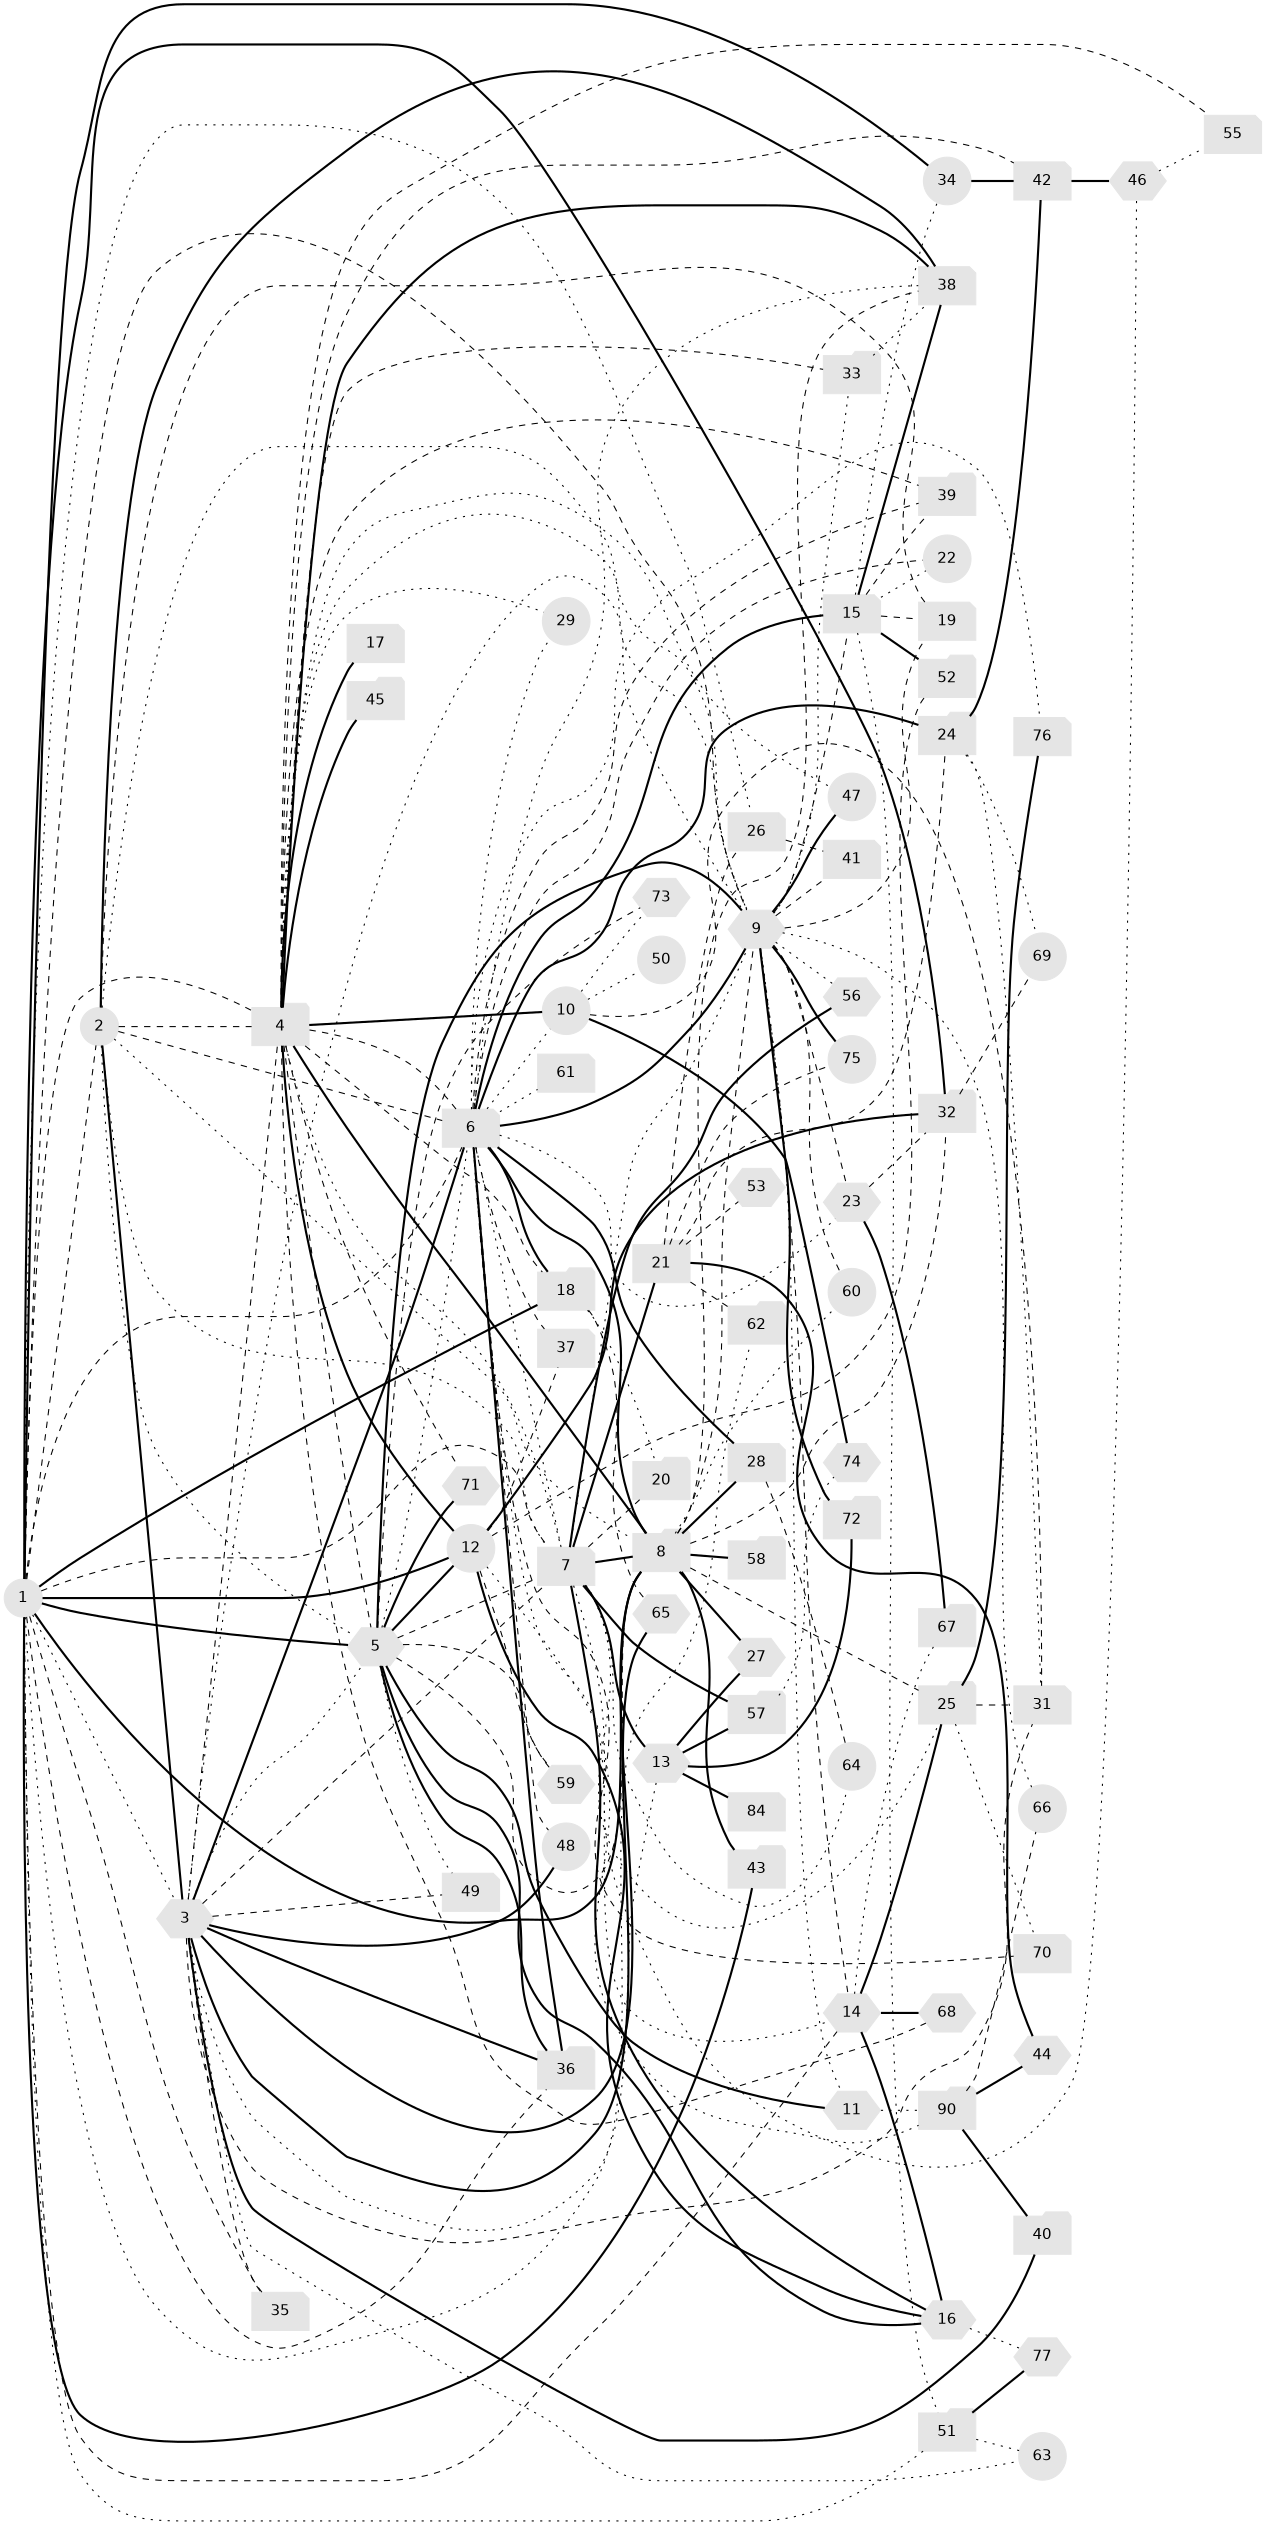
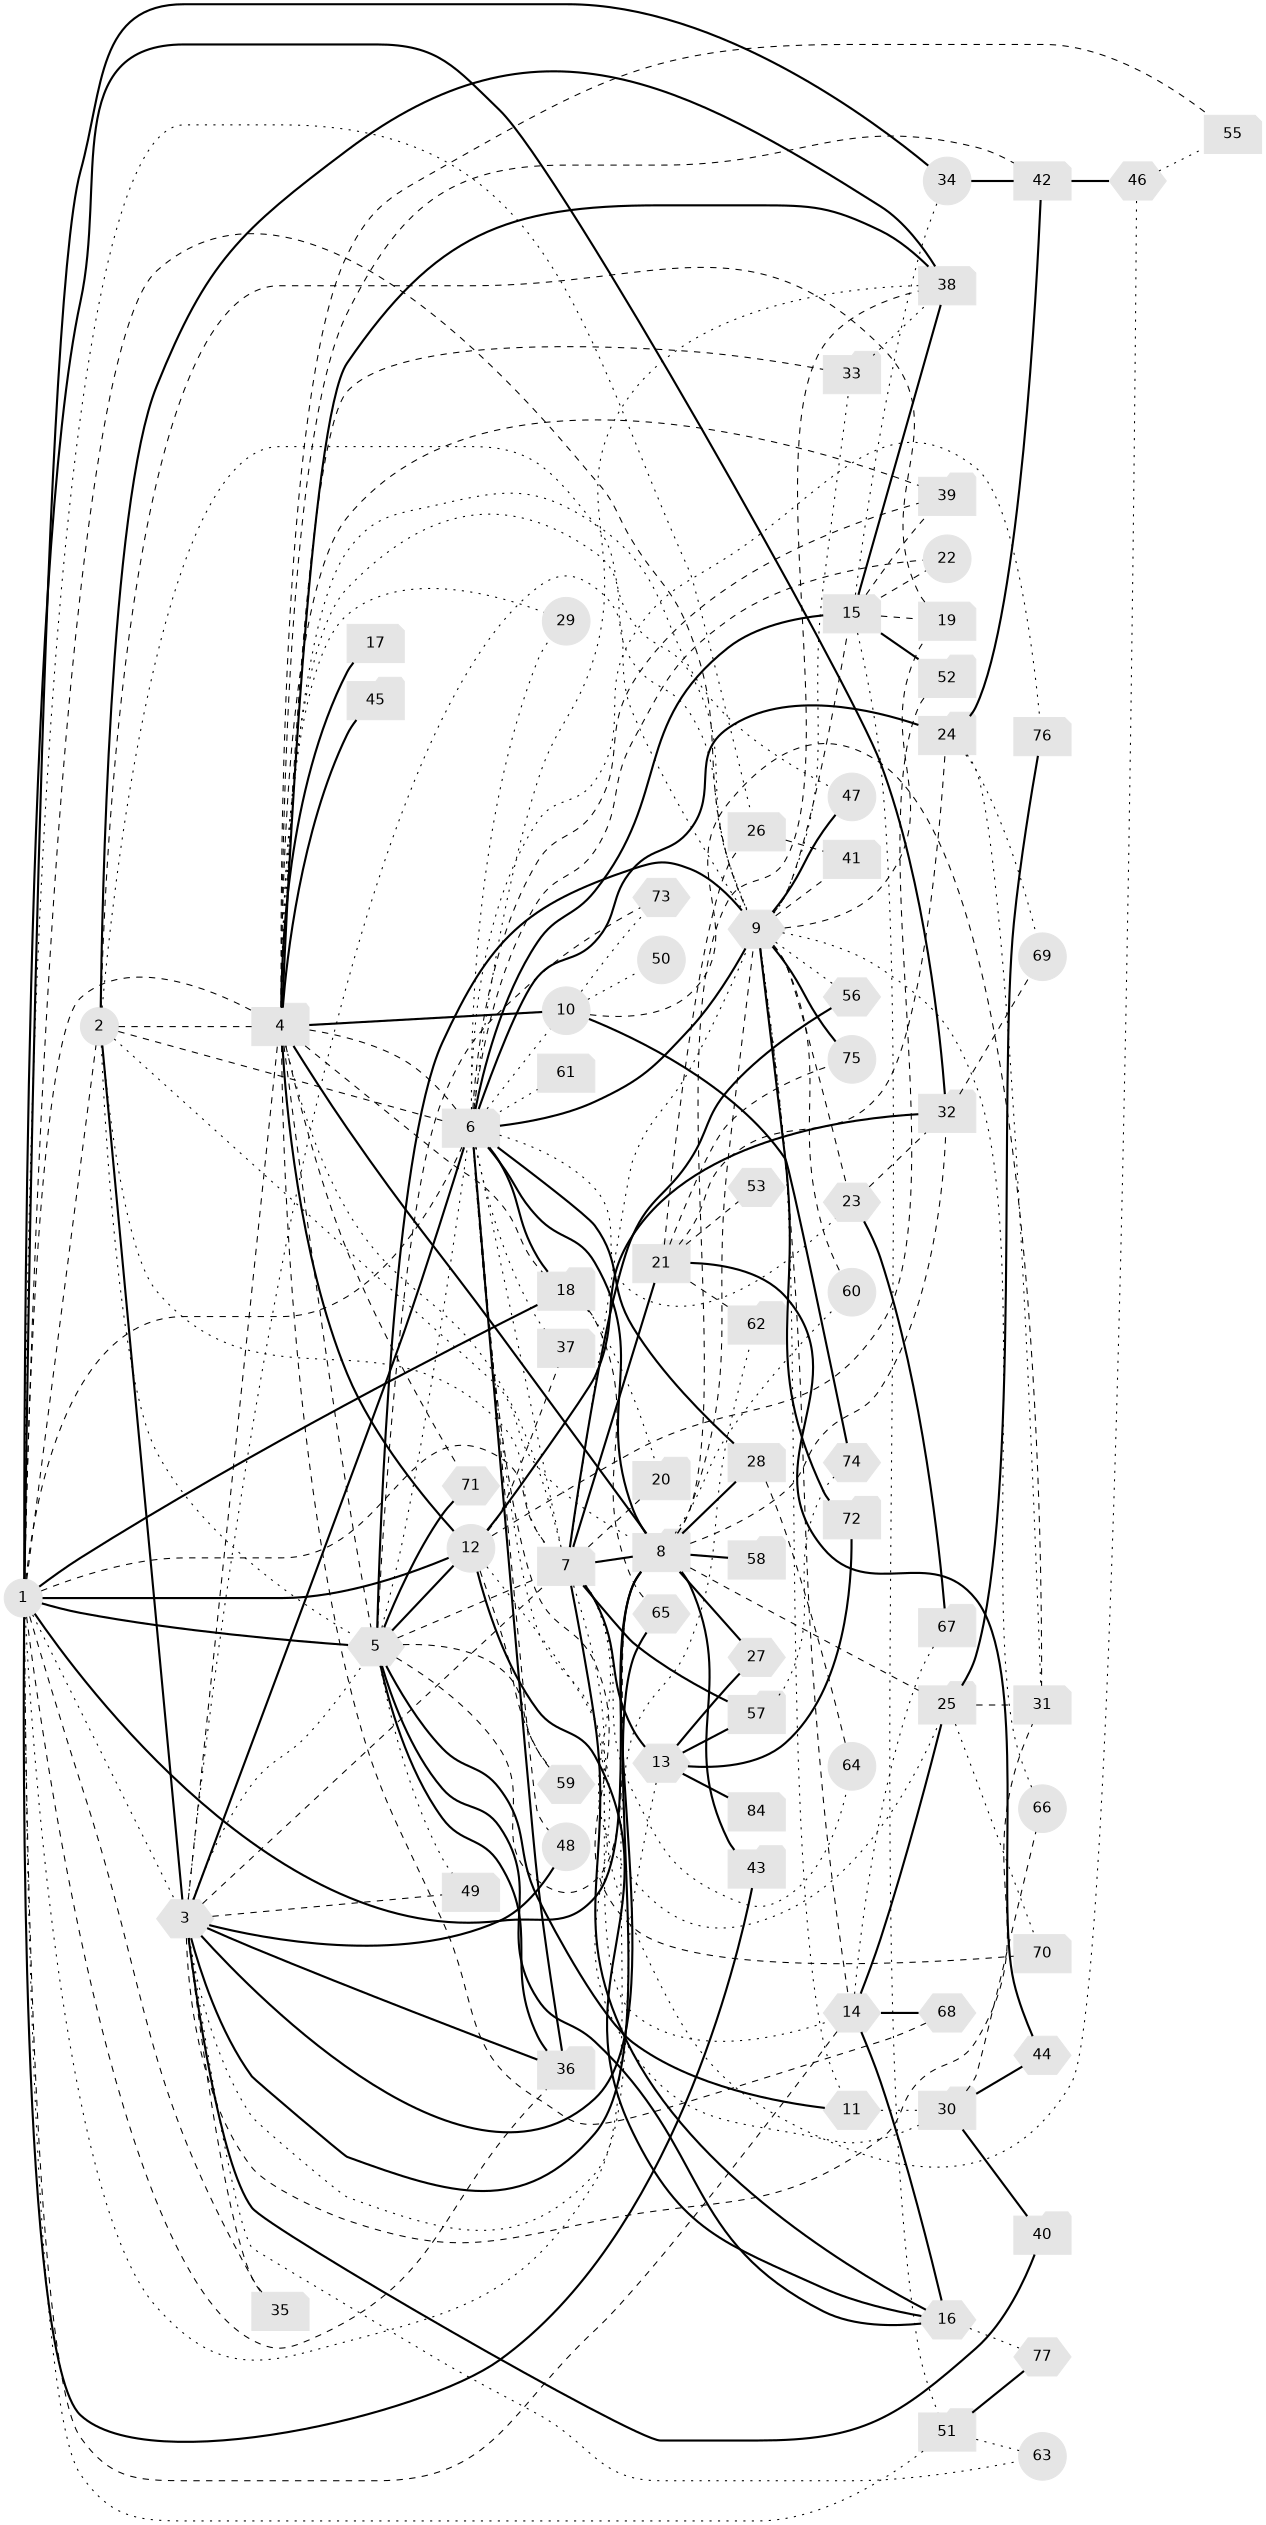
(903, 584) -> (903, 584)
(505, 1251) -> (505, 1251)
(947, 2110) -> (947, 2110)
